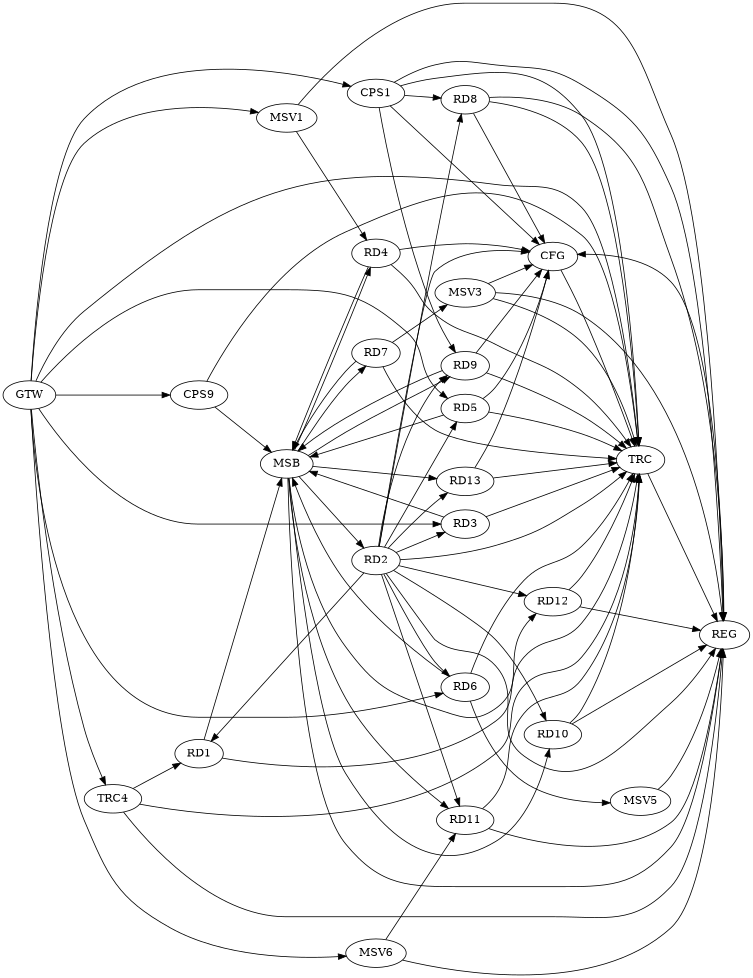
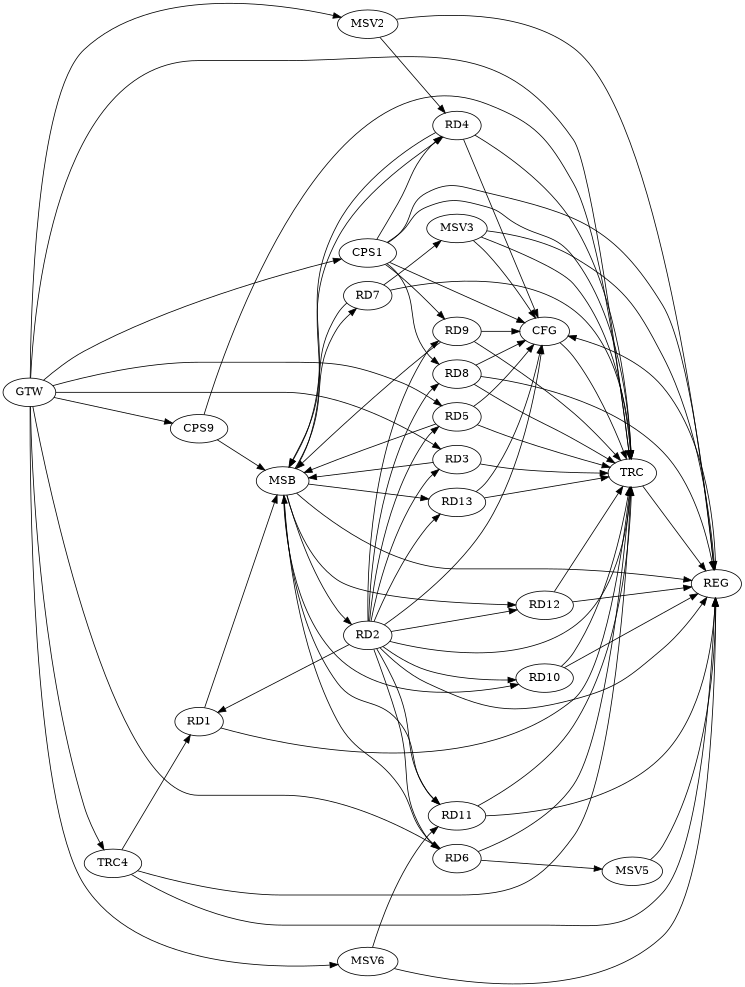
(287, 118) -> (368, 24)
none -> (405, 190)
(374, 416) -> none
